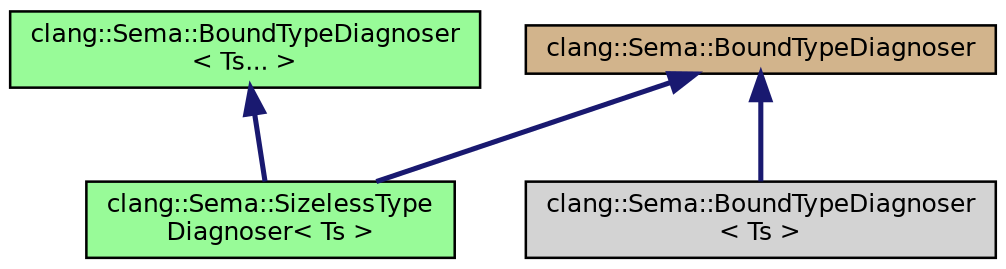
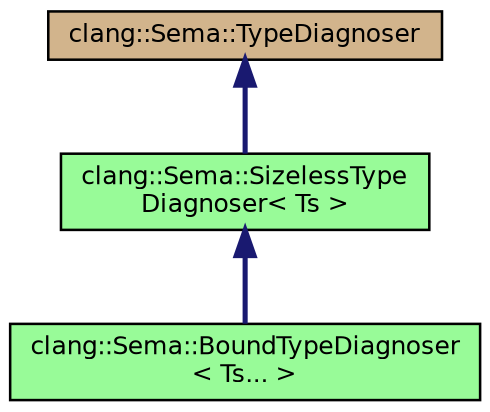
(761, 50) -> (245, 36)
(260, 147) -> (245, 290)
(761, 220) -> none
